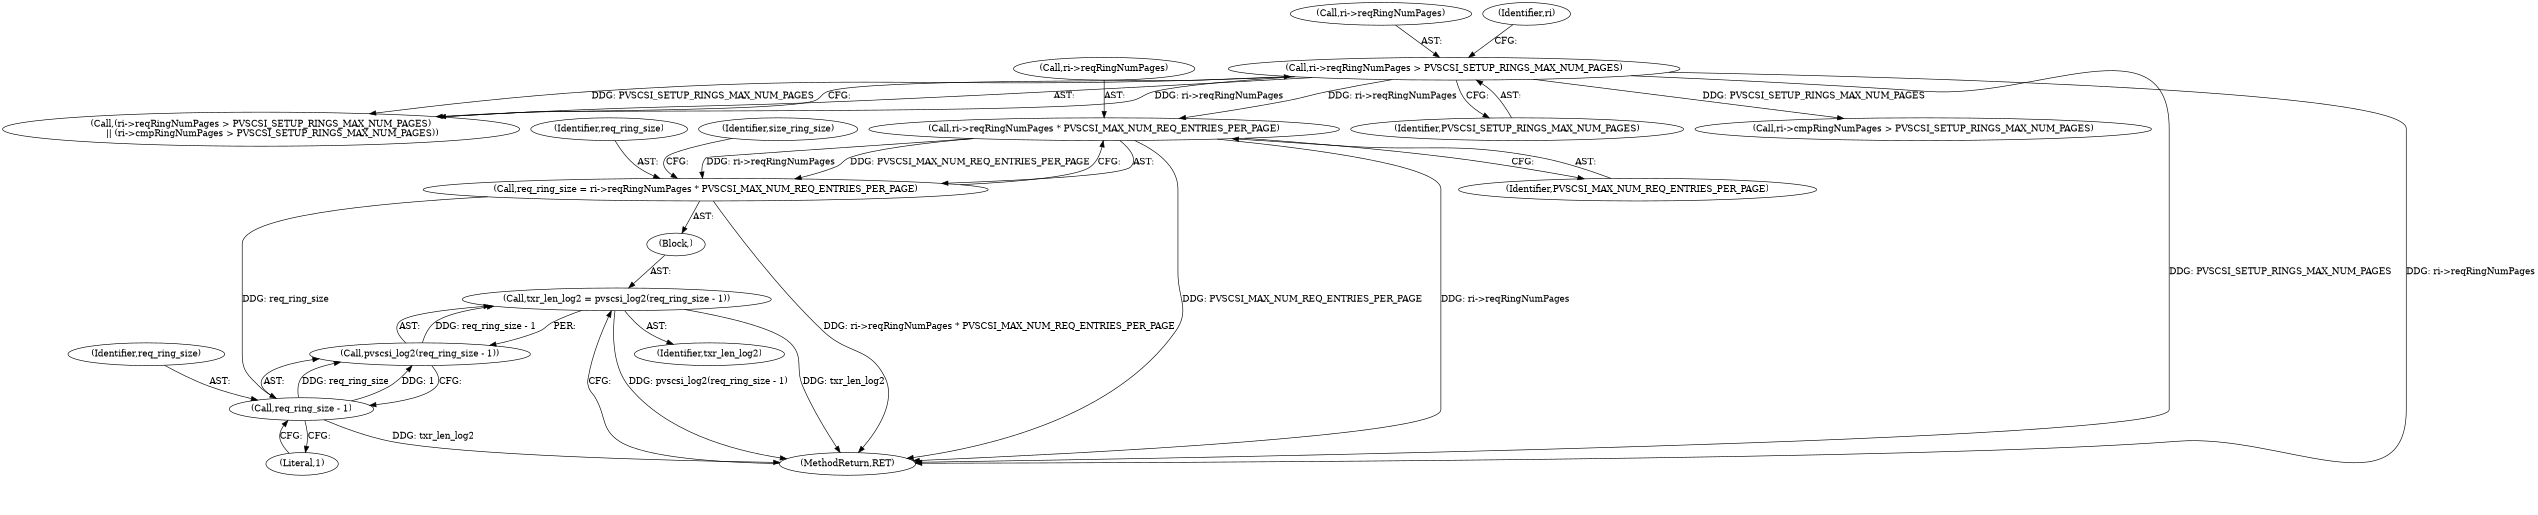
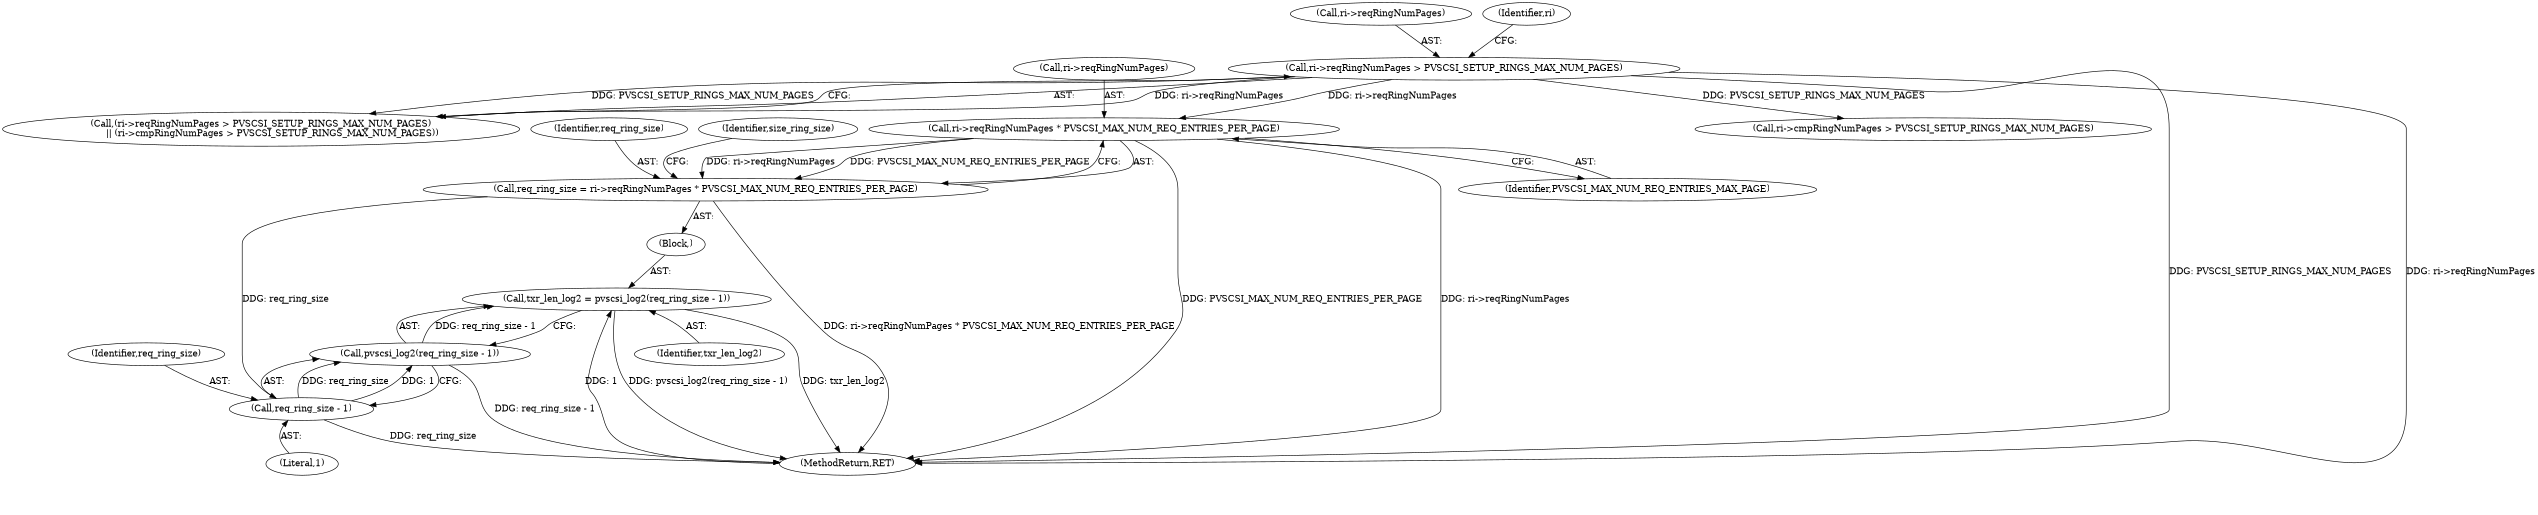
(1517, 129) -> none
(1638, 190) -> (1638, 190)
(566, 327) -> (566, 327)
(644, 330) -> (678, 326)
(601, 382) -> (601, 382)
(307, 433) -> none
(293, 436) -> (293, 436)
(433, 436) -> (433, 436)
none -> (595, 449)
